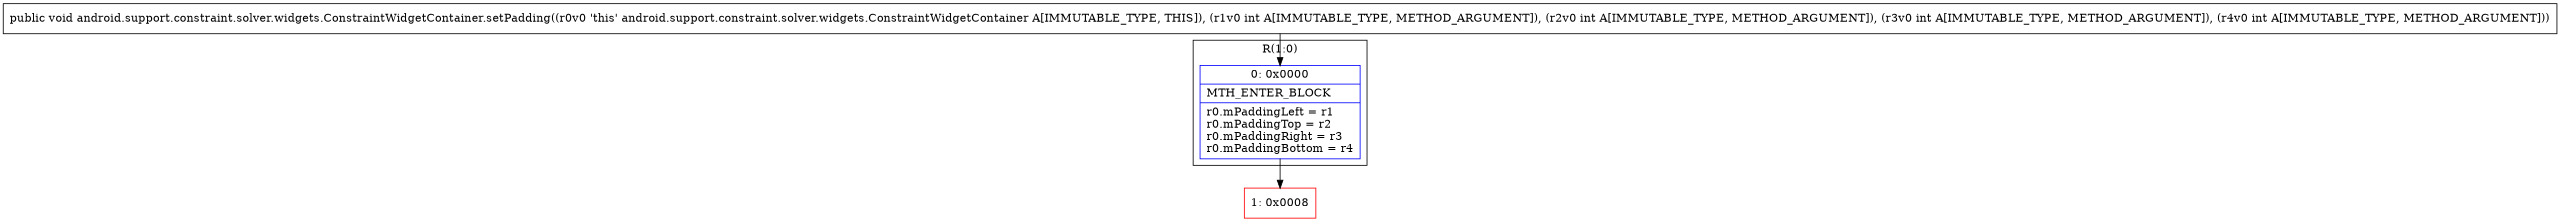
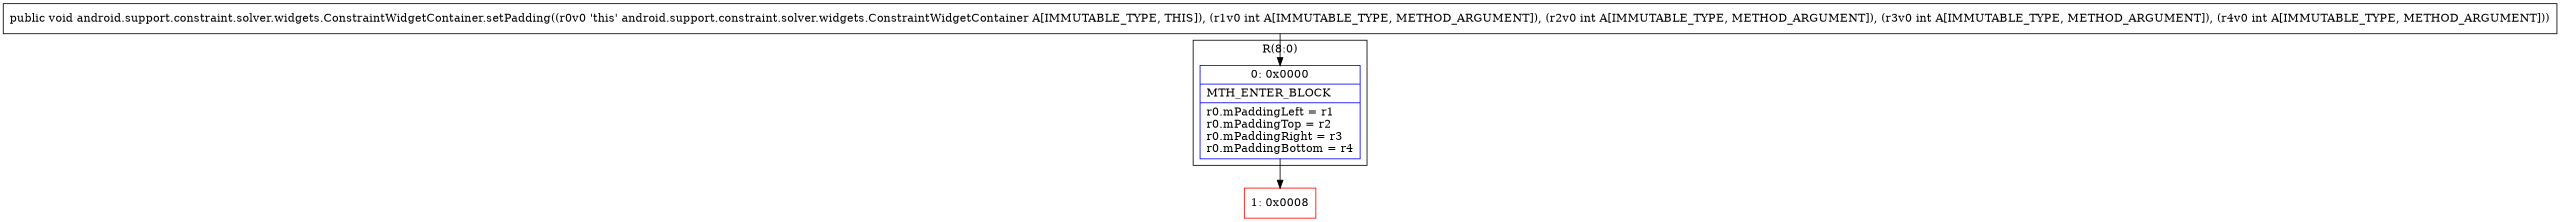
(1280, 50) -> (1280, 50)
